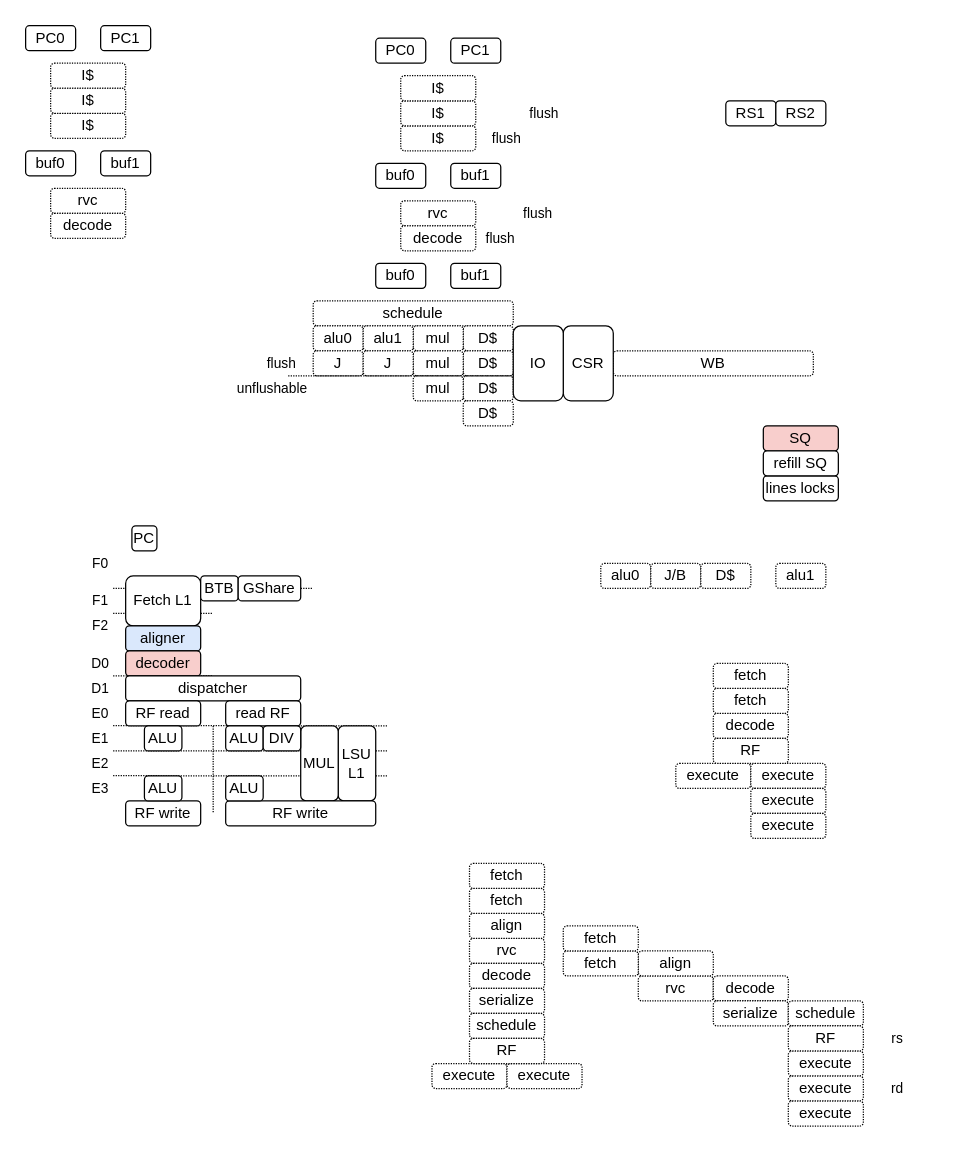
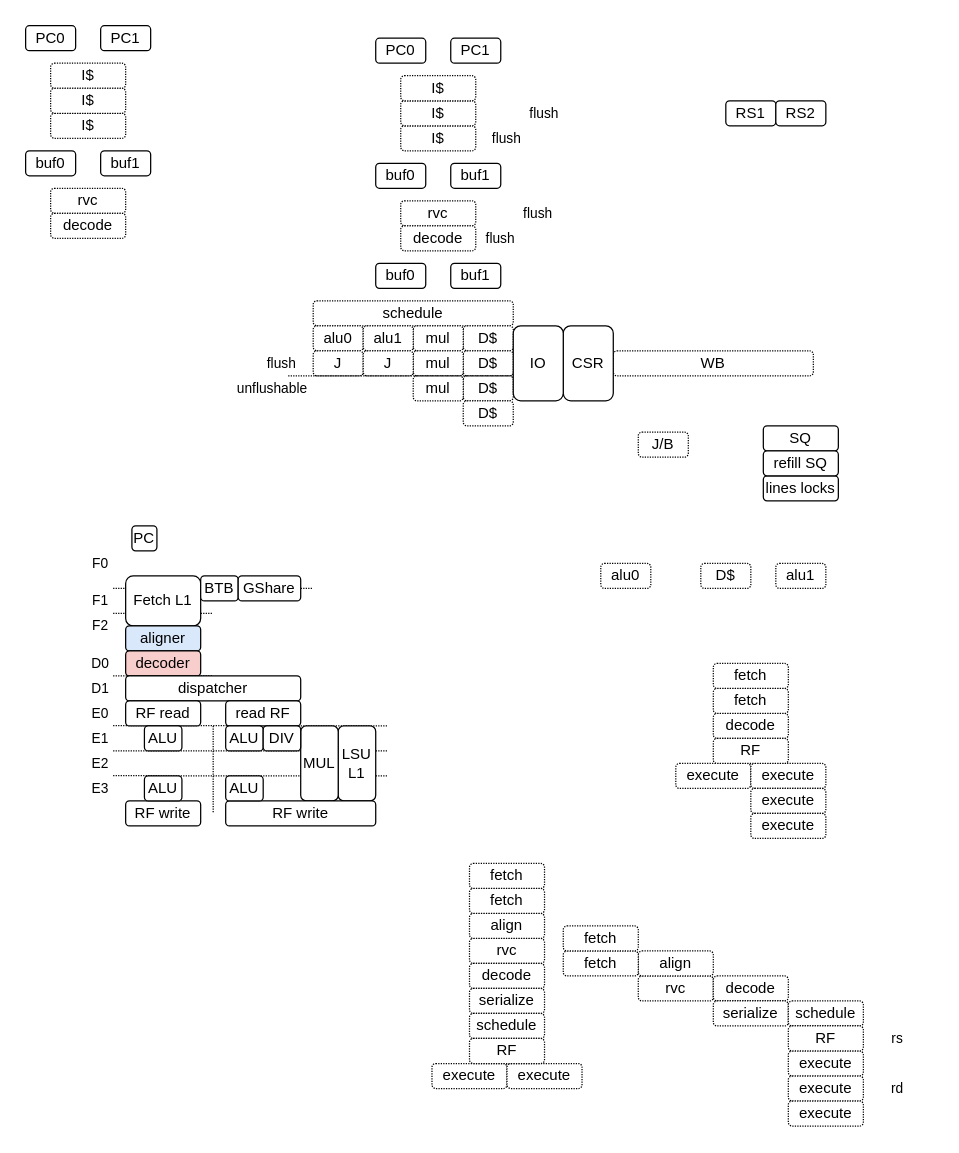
(801, 438) -> (801, 438)
(676, 576) -> (663, 444)
